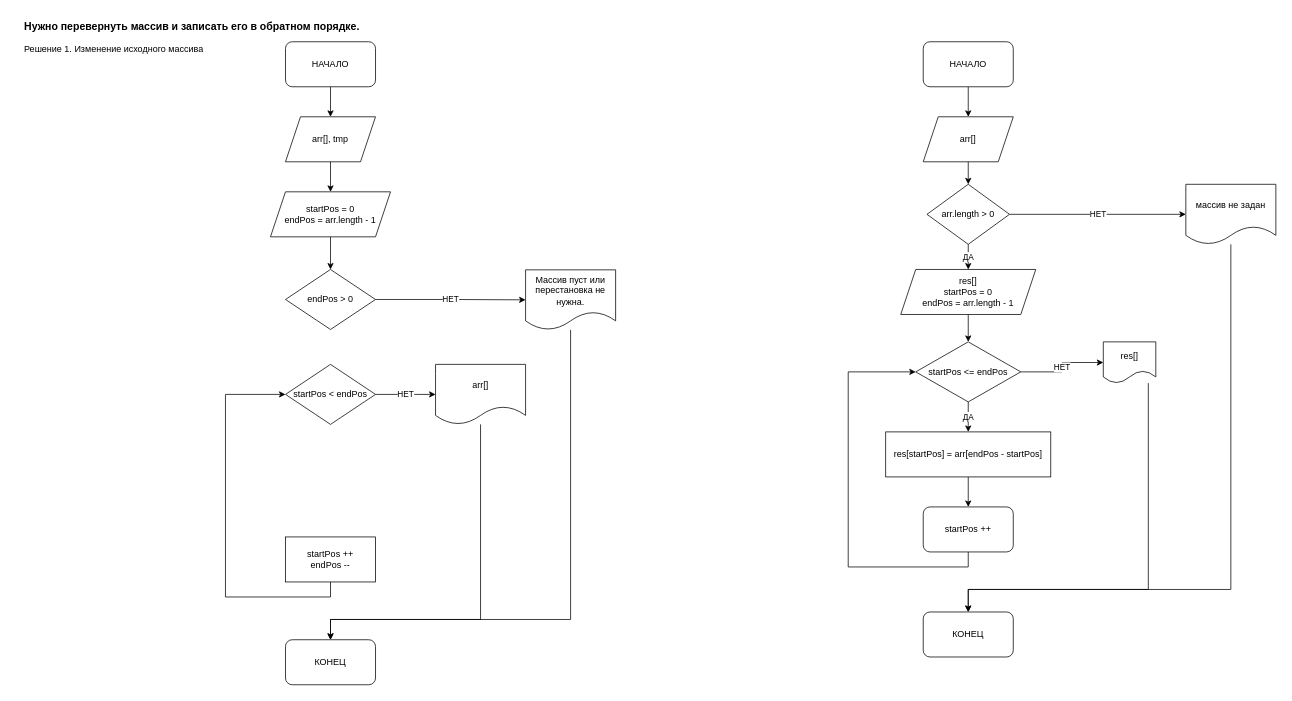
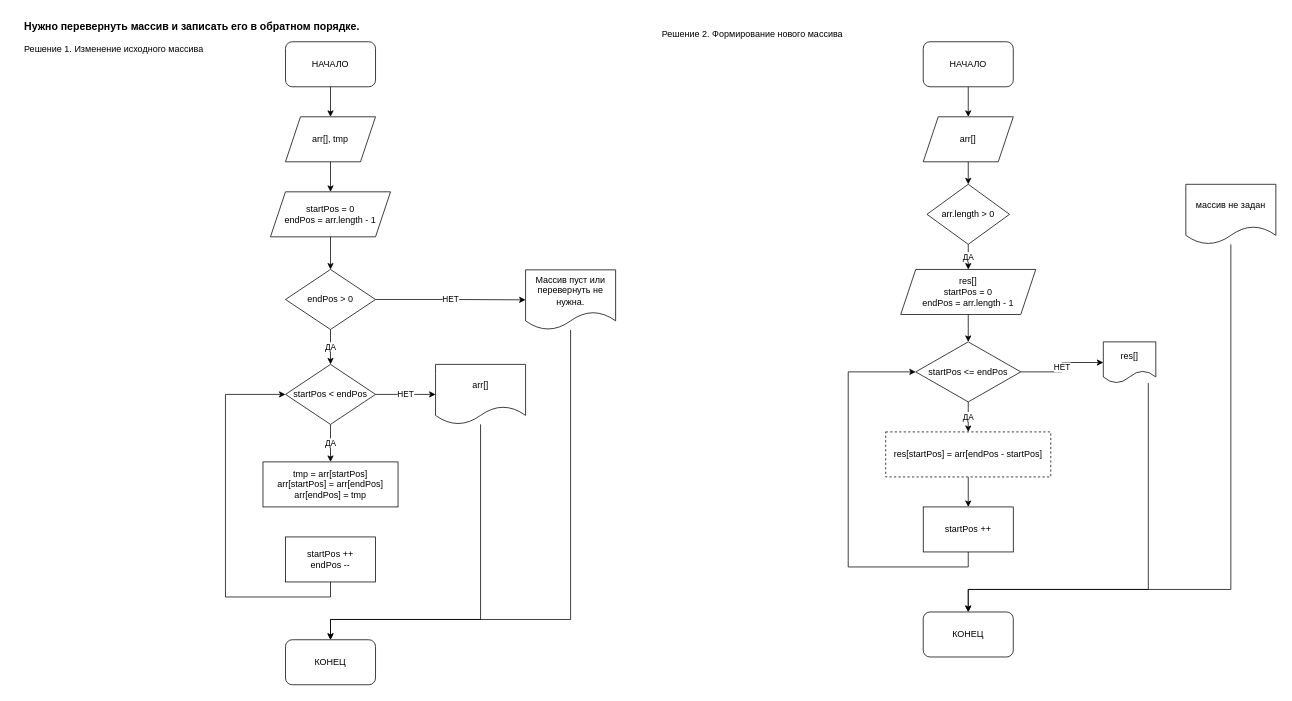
none -> (758, 34)
(1094, 214) -> none
(570, 291) -> (570, 291)
none -> (330, 344)
none -> (330, 440)
(968, 454) -> (968, 454)
none -> (330, 484)
(968, 529) -> (968, 529)
